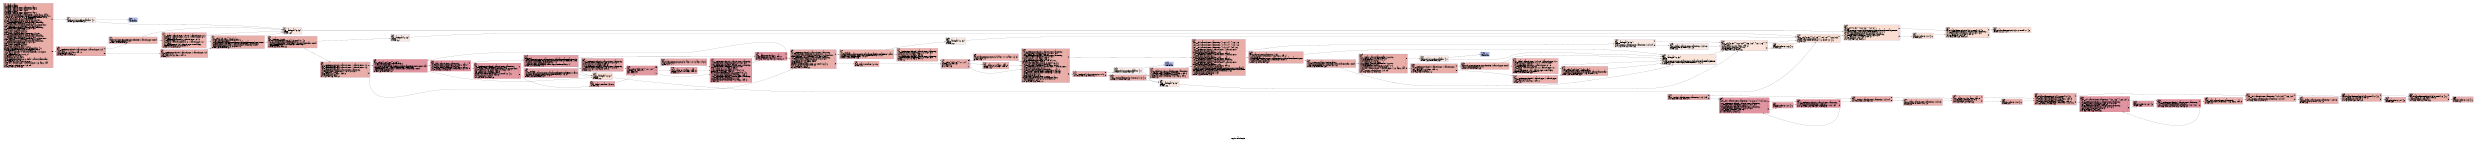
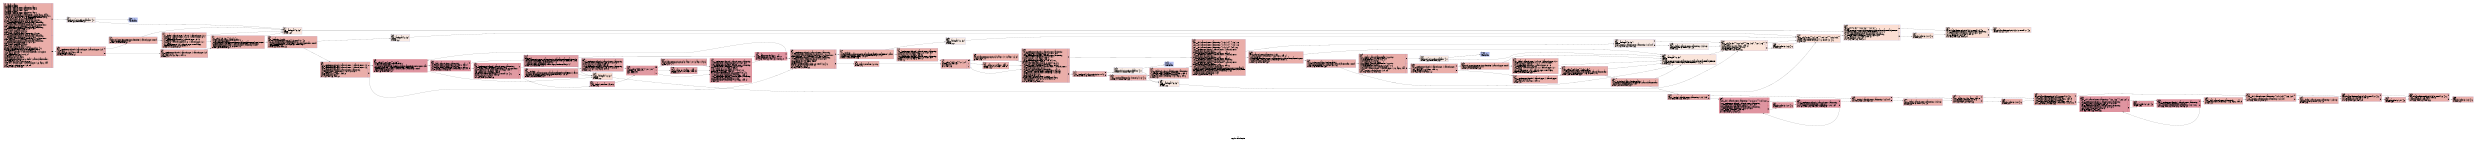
none -> (1635, 82)
